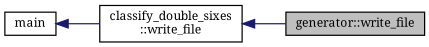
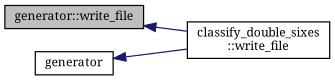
(30, 24) -> (74, 63)
(270, 24) -> (171, 29)
